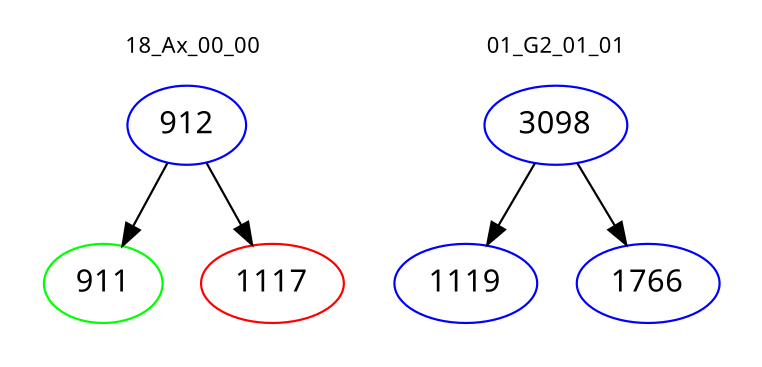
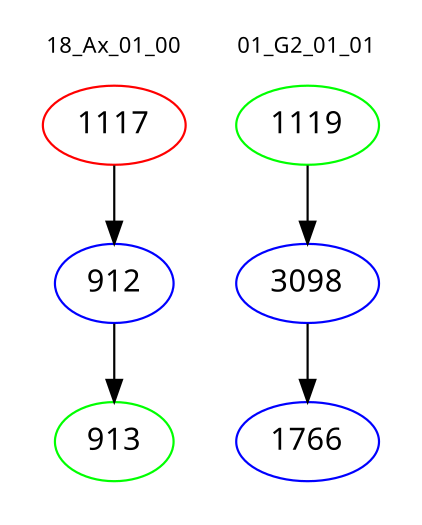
(193, 47) -> (114, 47)
(224, 194) -> (114, 194)
(517, 194) -> (308, 194)
(103, 283) -> (114, 442)
(466, 283) -> (308, 125)
